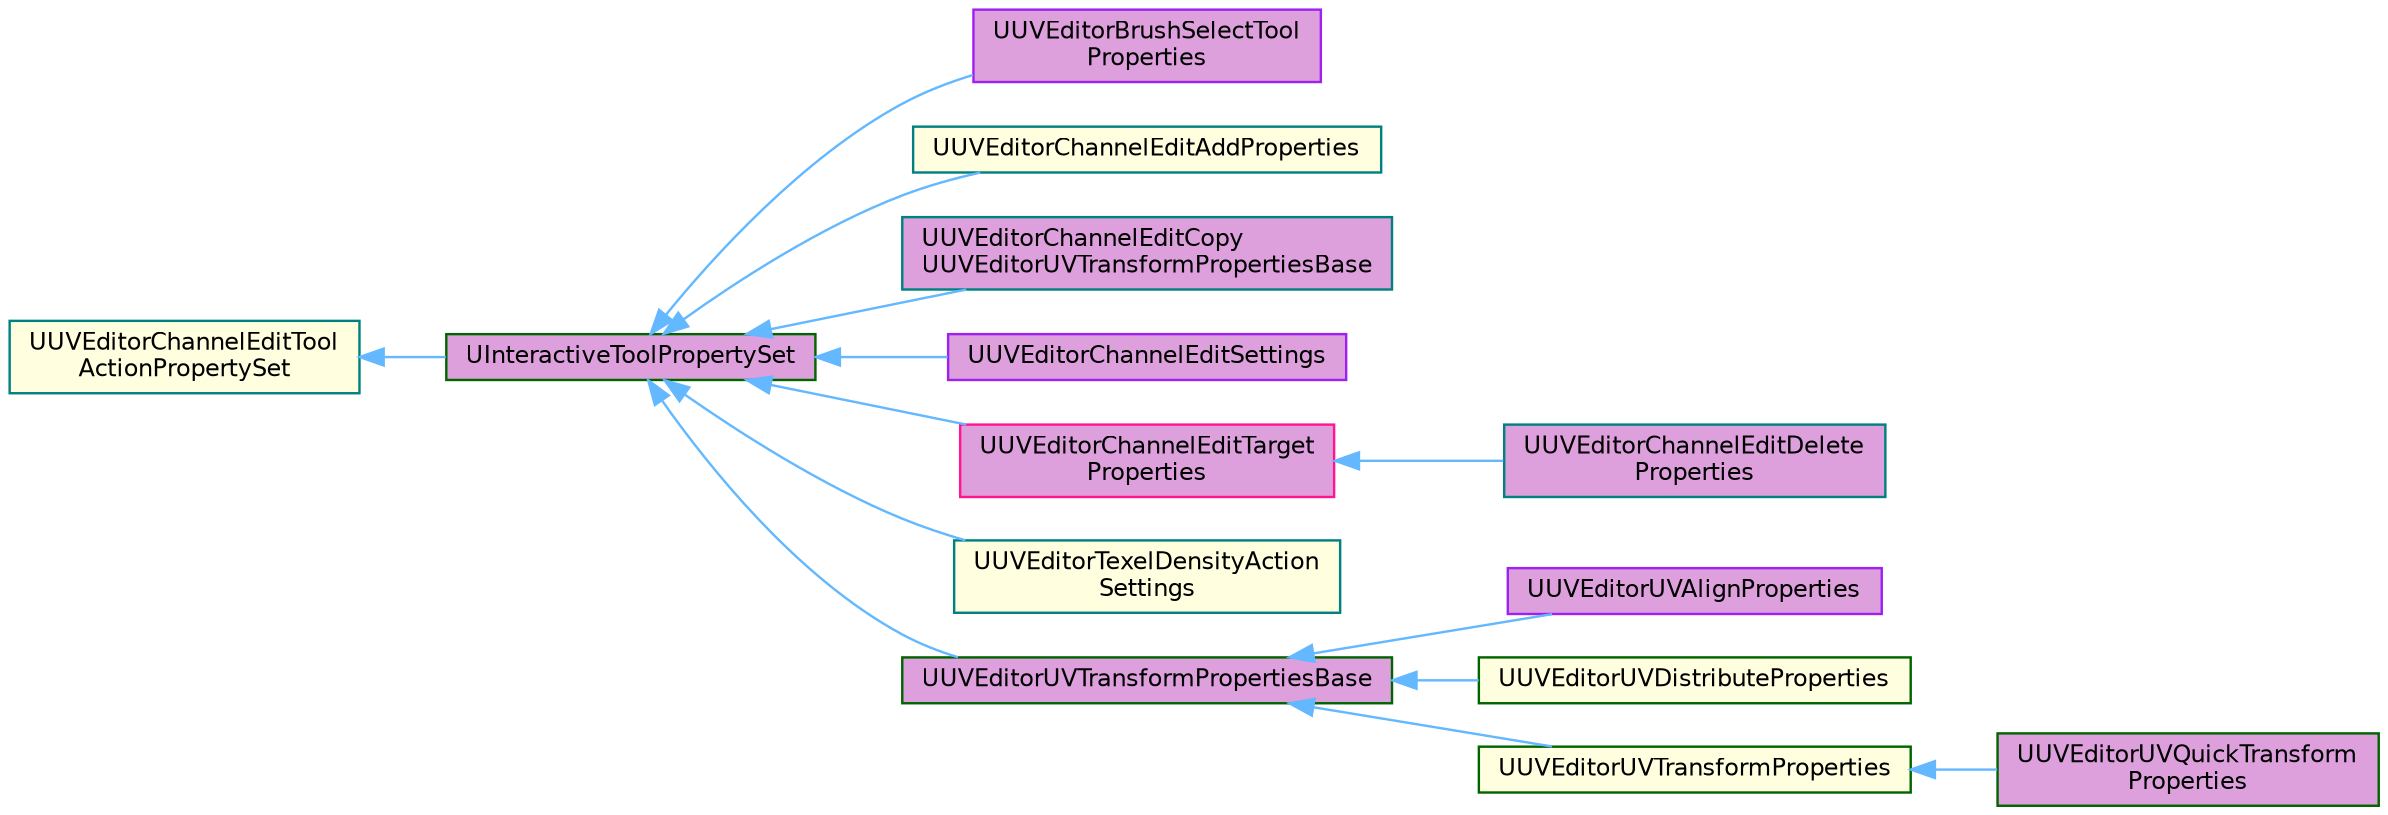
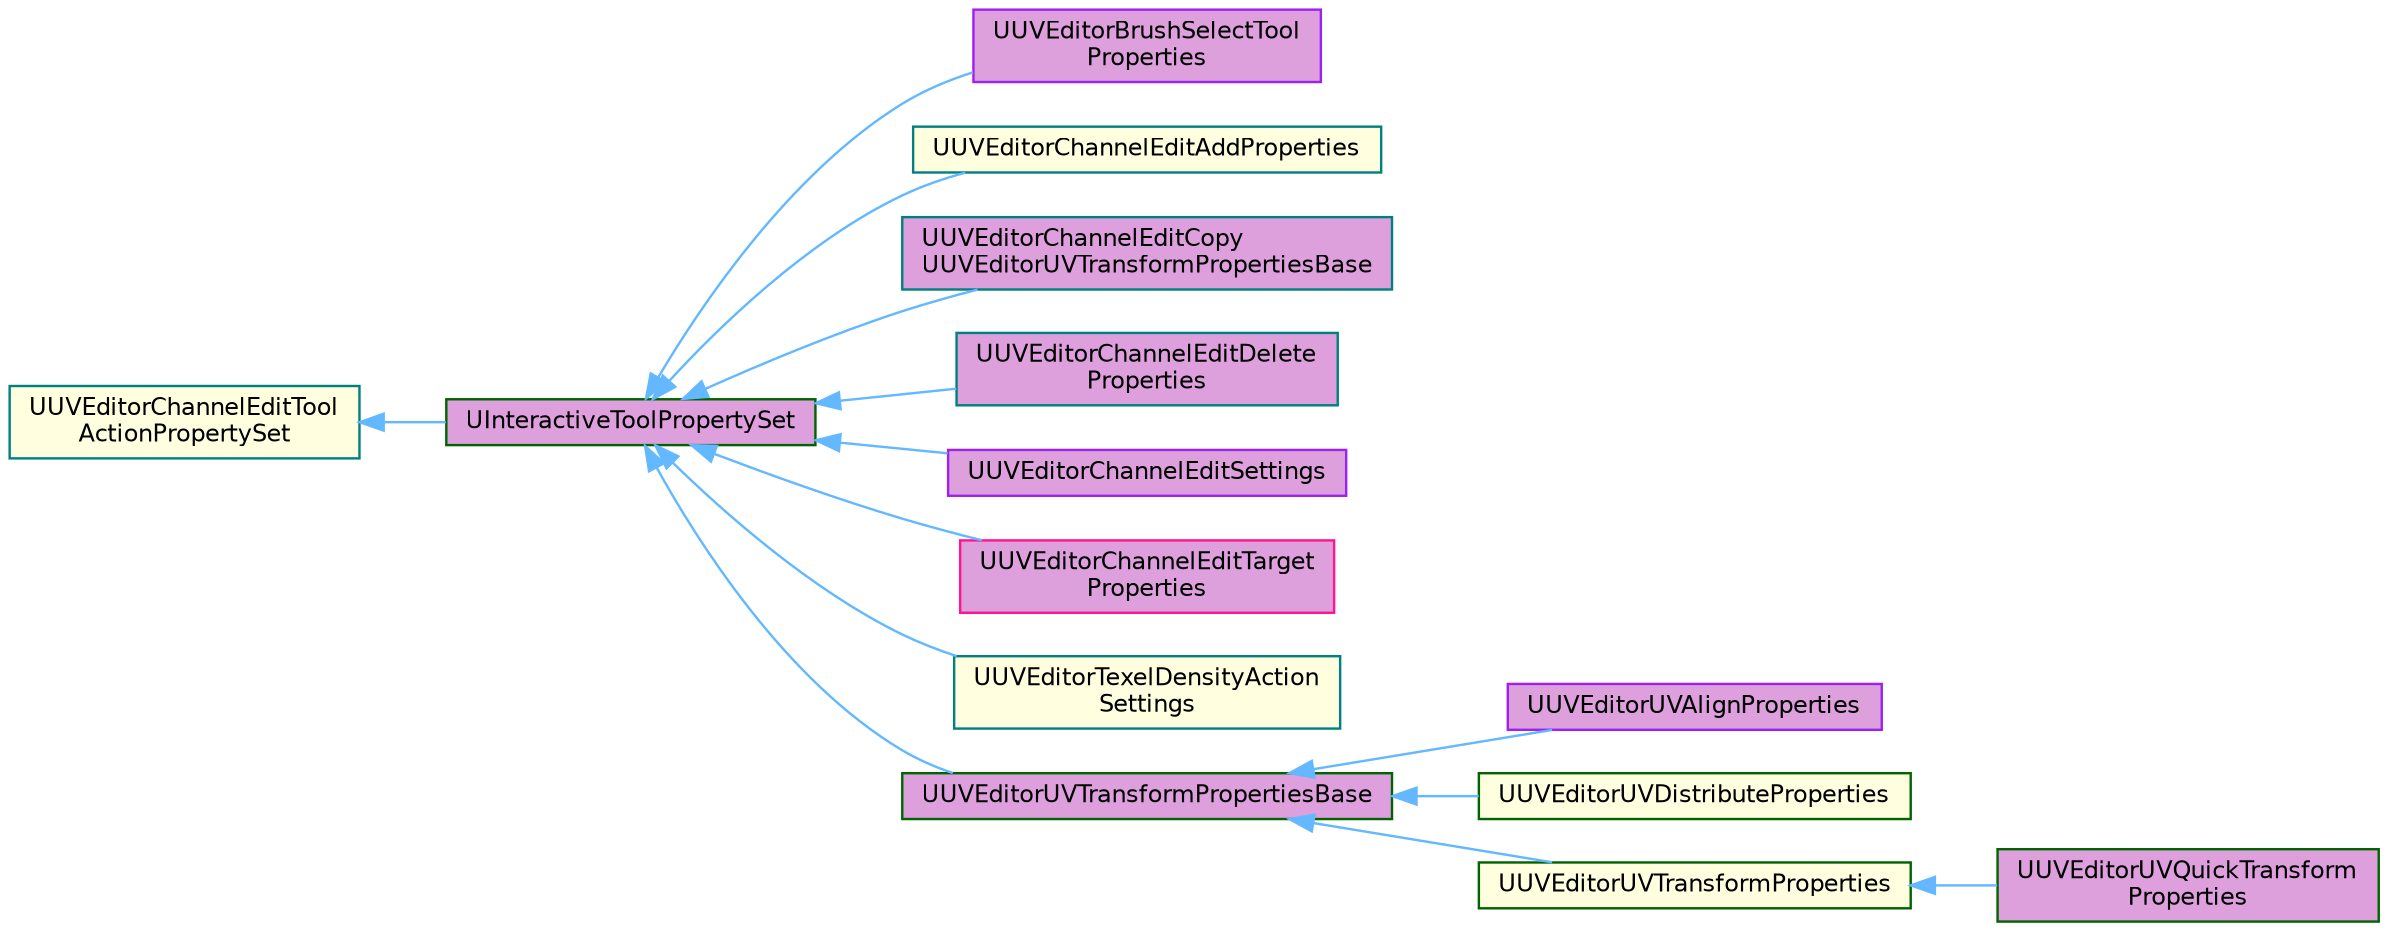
(1431, 461) -> (898, 395)
